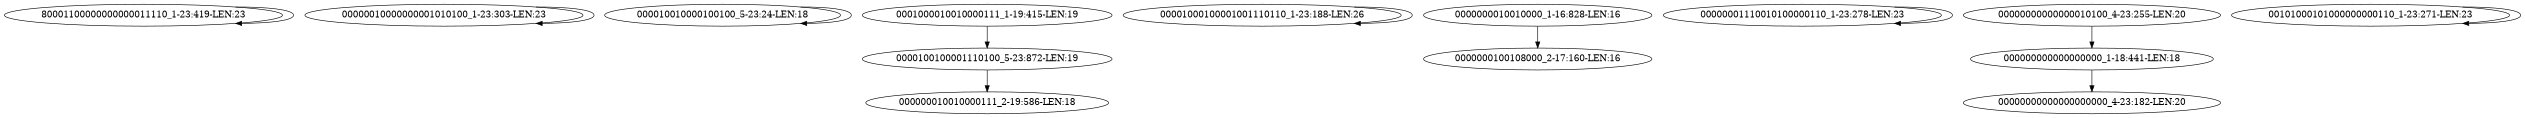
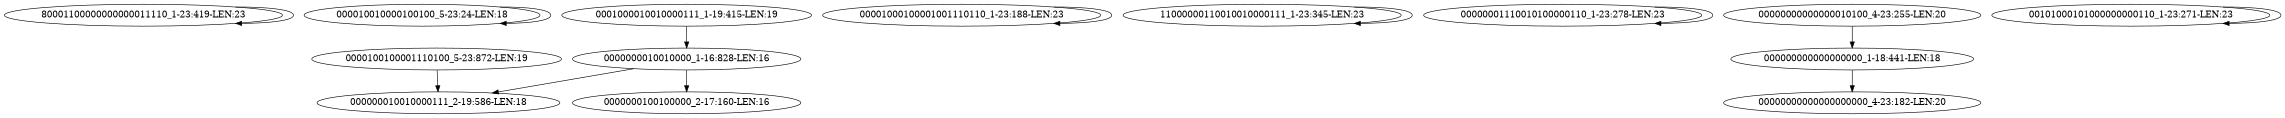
(444, 15) -> none
none -> (1262, 15)
(1262, 15) -> (962, 15)
(987, 34) -> (687, 34)
(1538, 59) -> (687, 103)
none -> (566, 80)
